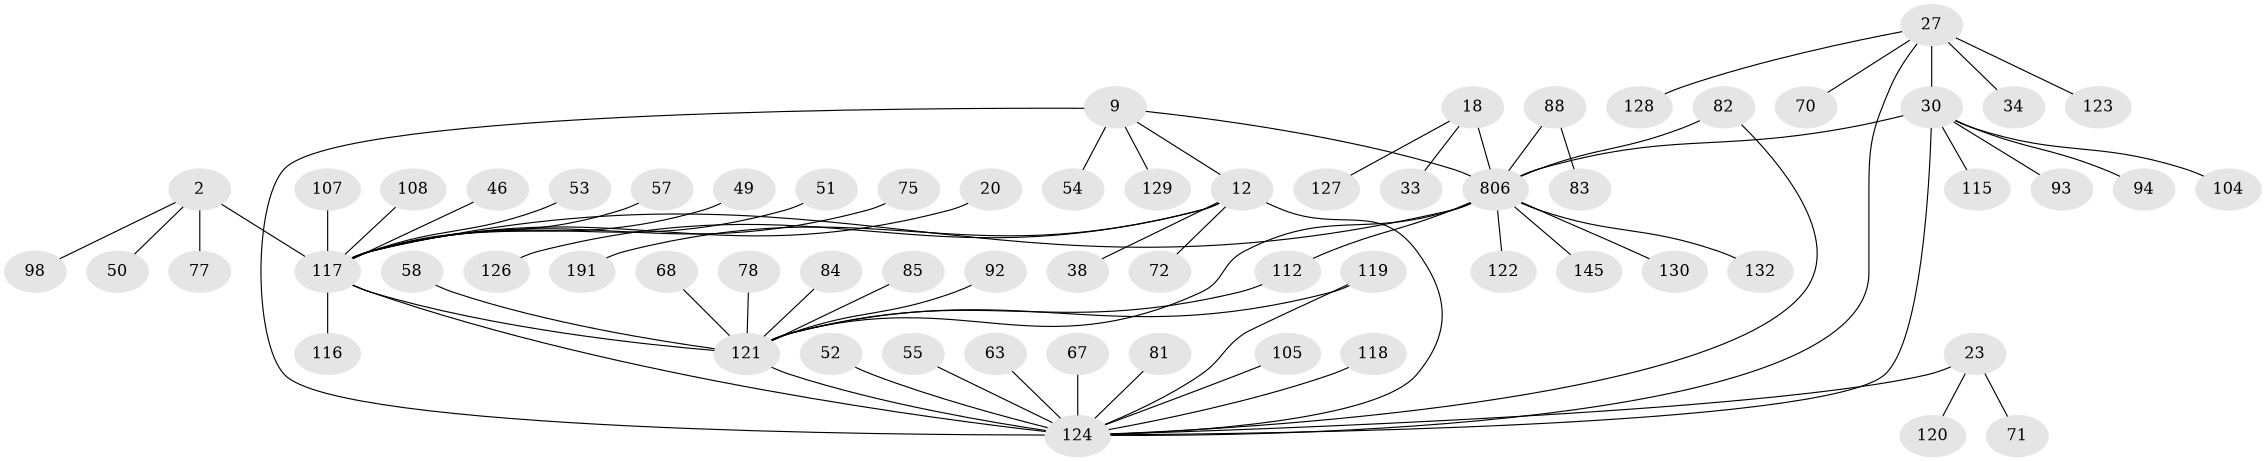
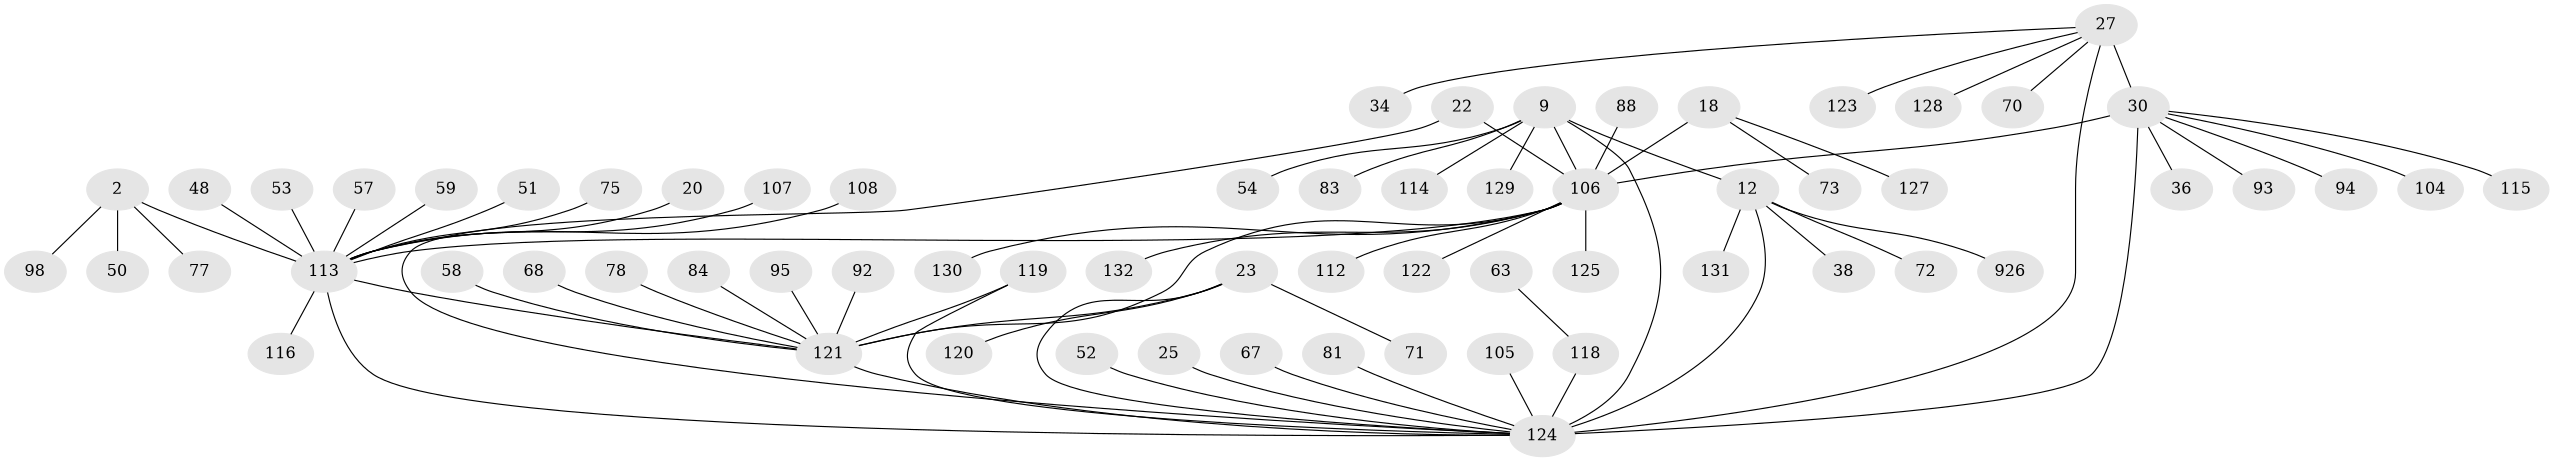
(1724, 107) -> (1462, 107)
(1568, 148) -> (1416, 154)
(498, 190) -> (200, 190)
(744, 190) -> (446, 190)
(1411, 190) -> (1830, 190)
none -> (1415, 190)
(1496, 190) -> (1586, 190)
none -> (2182, 190)
(328, 272) -> (324, 272)
(497, 272) -> (2010, 272)
(582, 272) -> (1716, 272)
(913, 272) -> (781, 272)
(1589, 272) -> (1586, 272)
(1017, 311) -> (1041, 318)
(913, 354) -> (1169, 354)
(1036, 395) -> (1543, 313)
